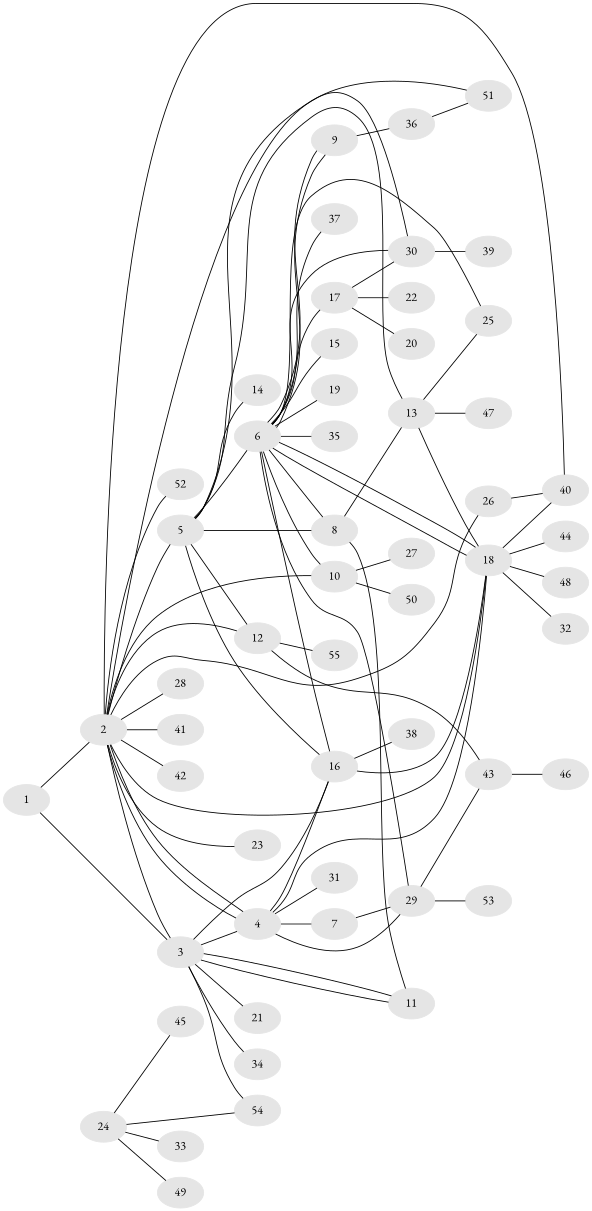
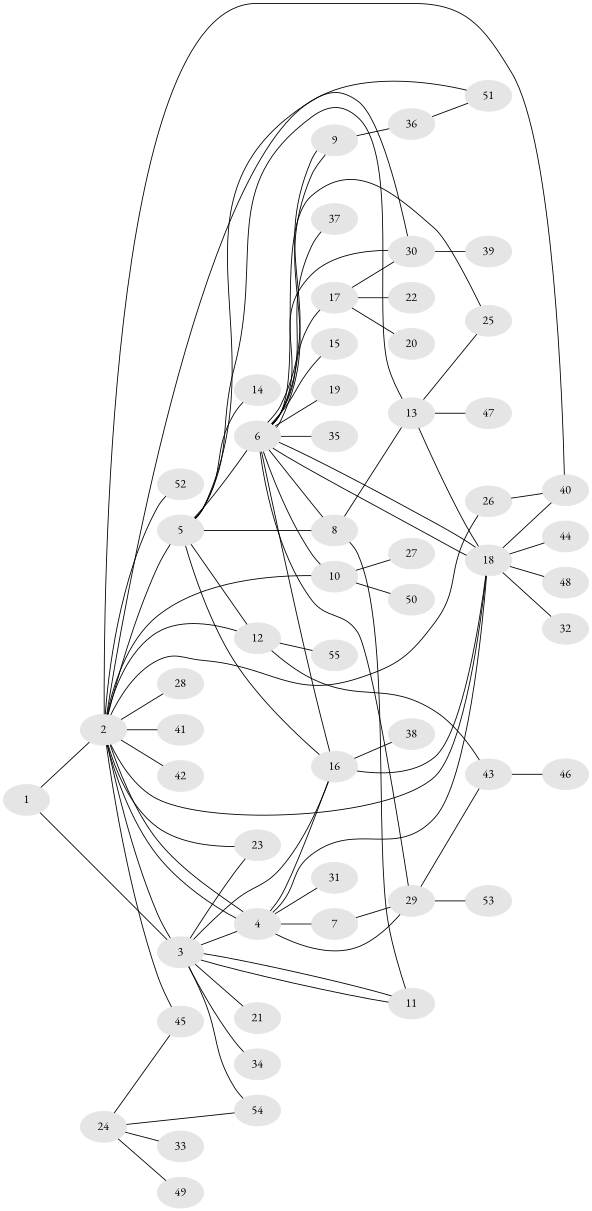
none -> (131, 878)
none -> (215, 900)
